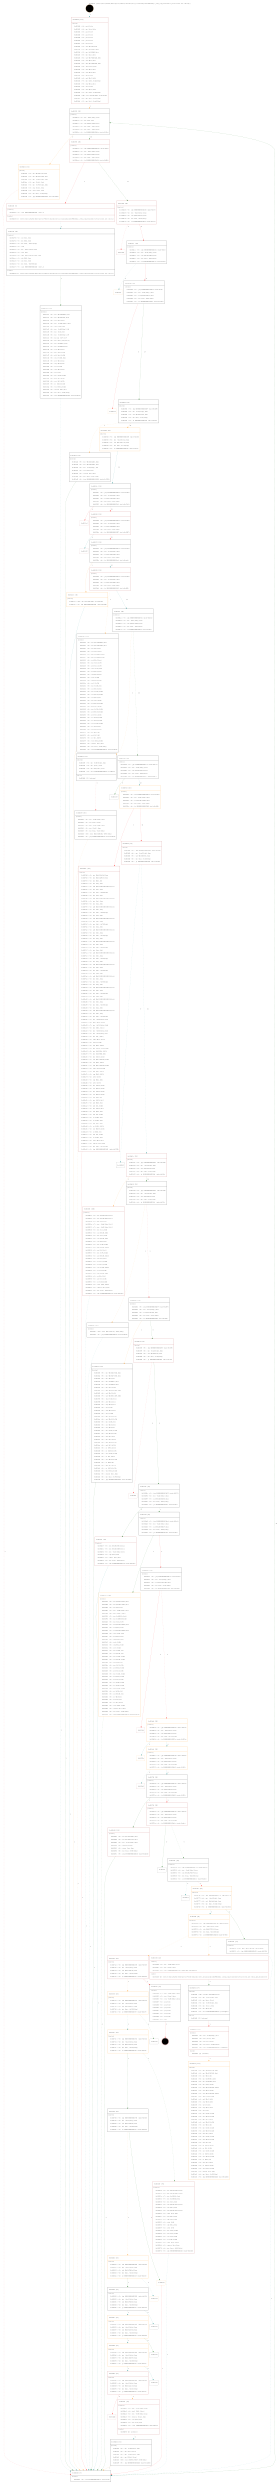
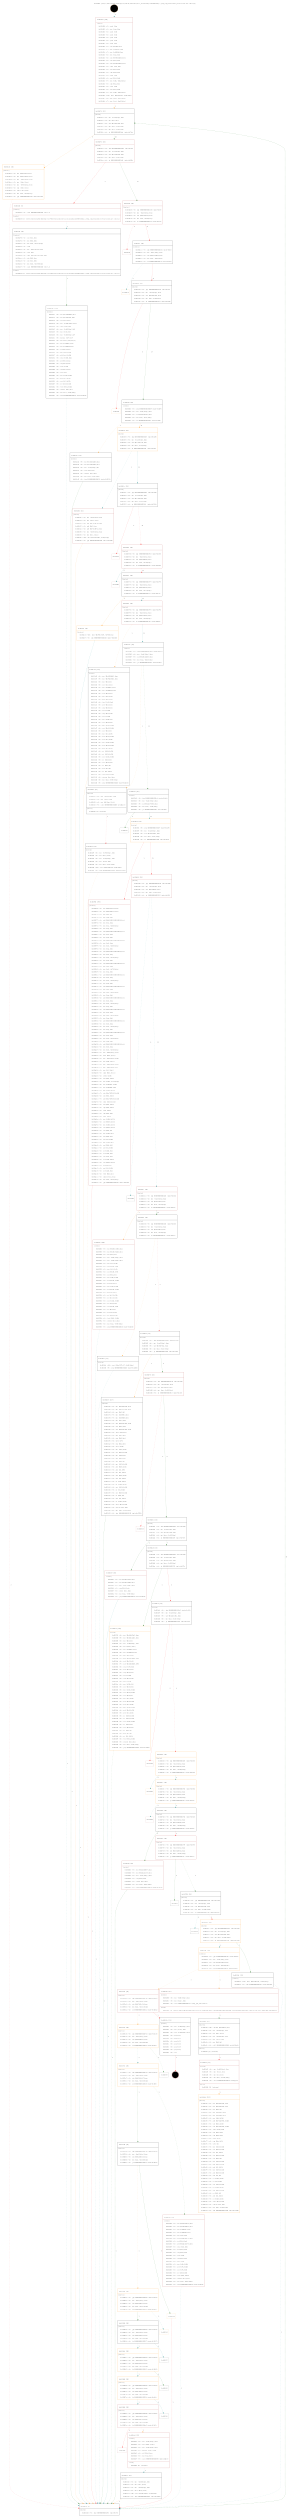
none -> (93, 526)
